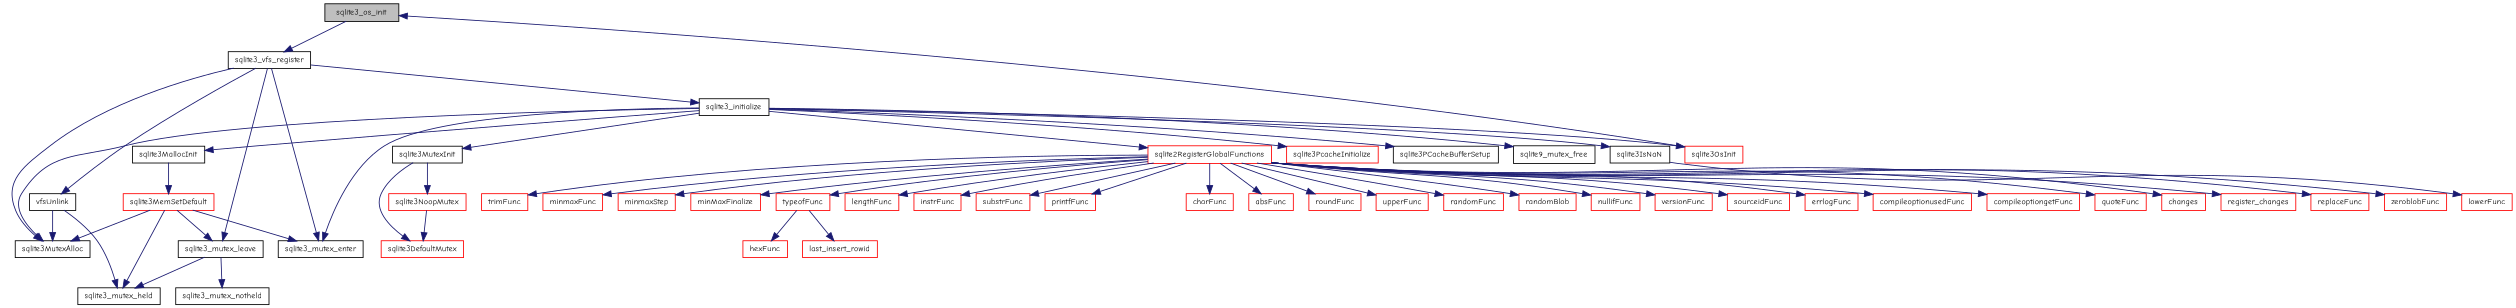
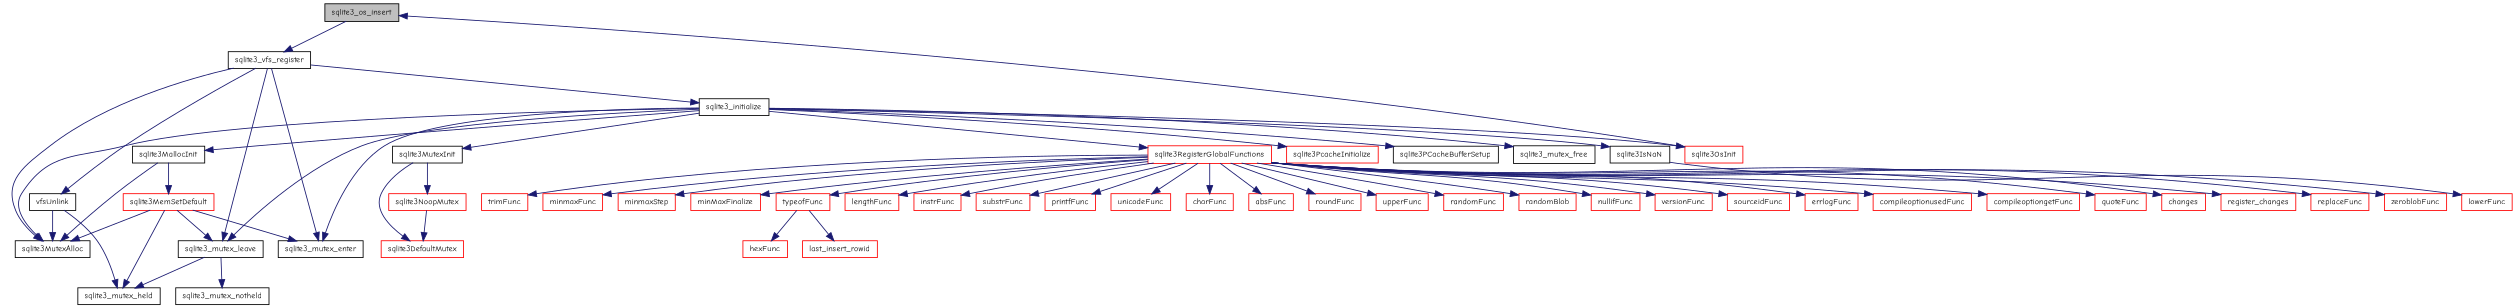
(362, 13) -> (362, 13)
none -> (378, 141)
(1210, 155) -> (1210, 155)
(1554, 155) -> (1554, 155)
none -> (111, 197)
none -> (1141, 202)
